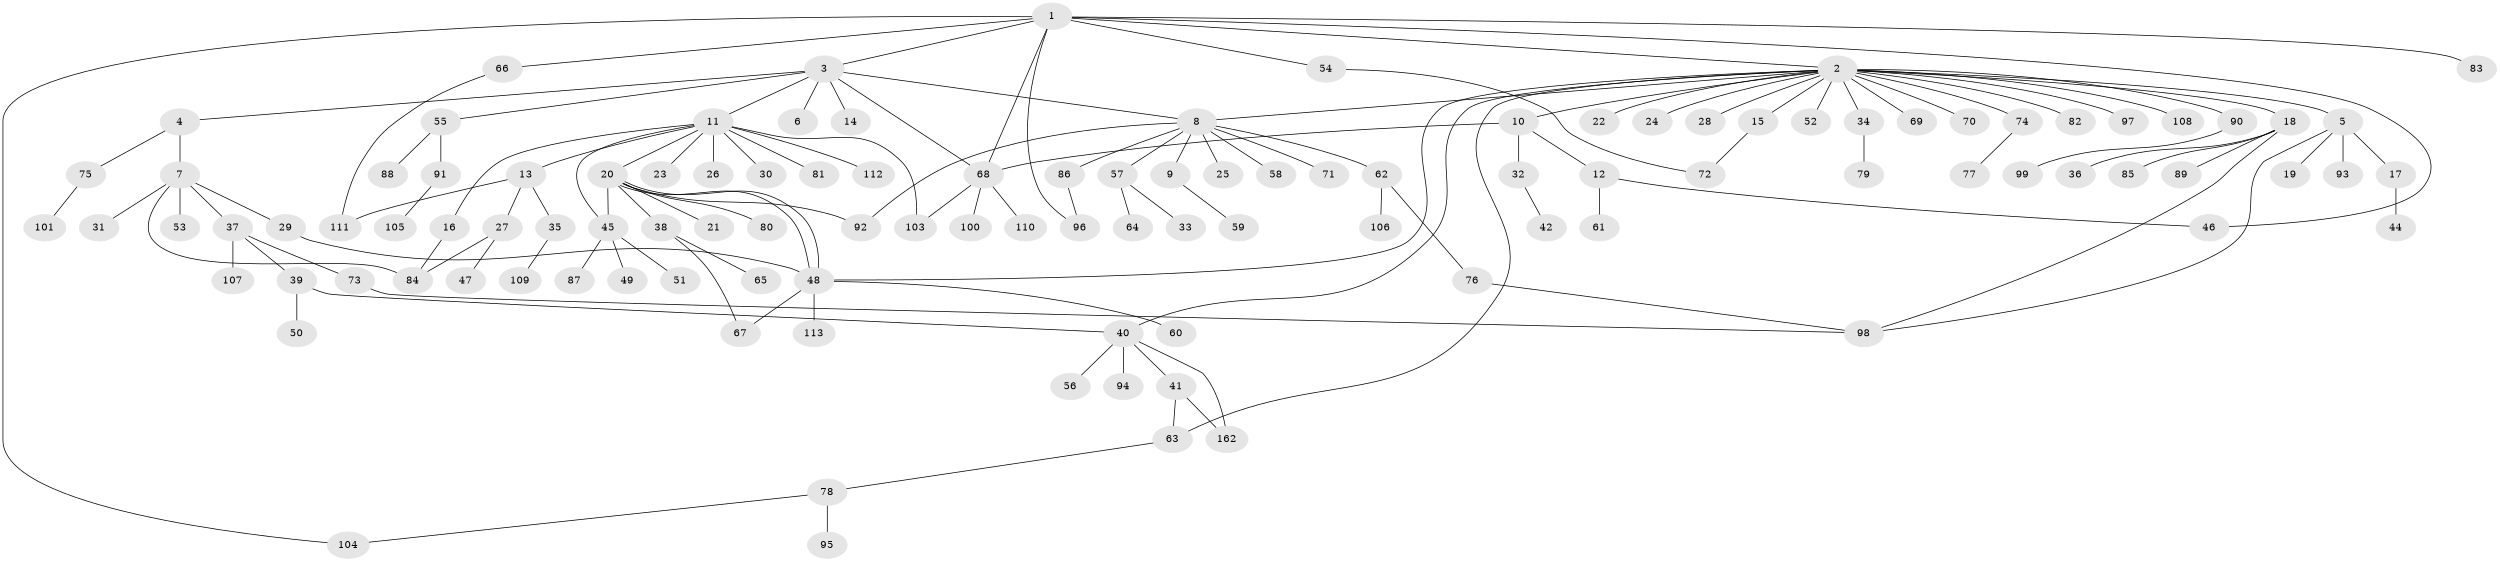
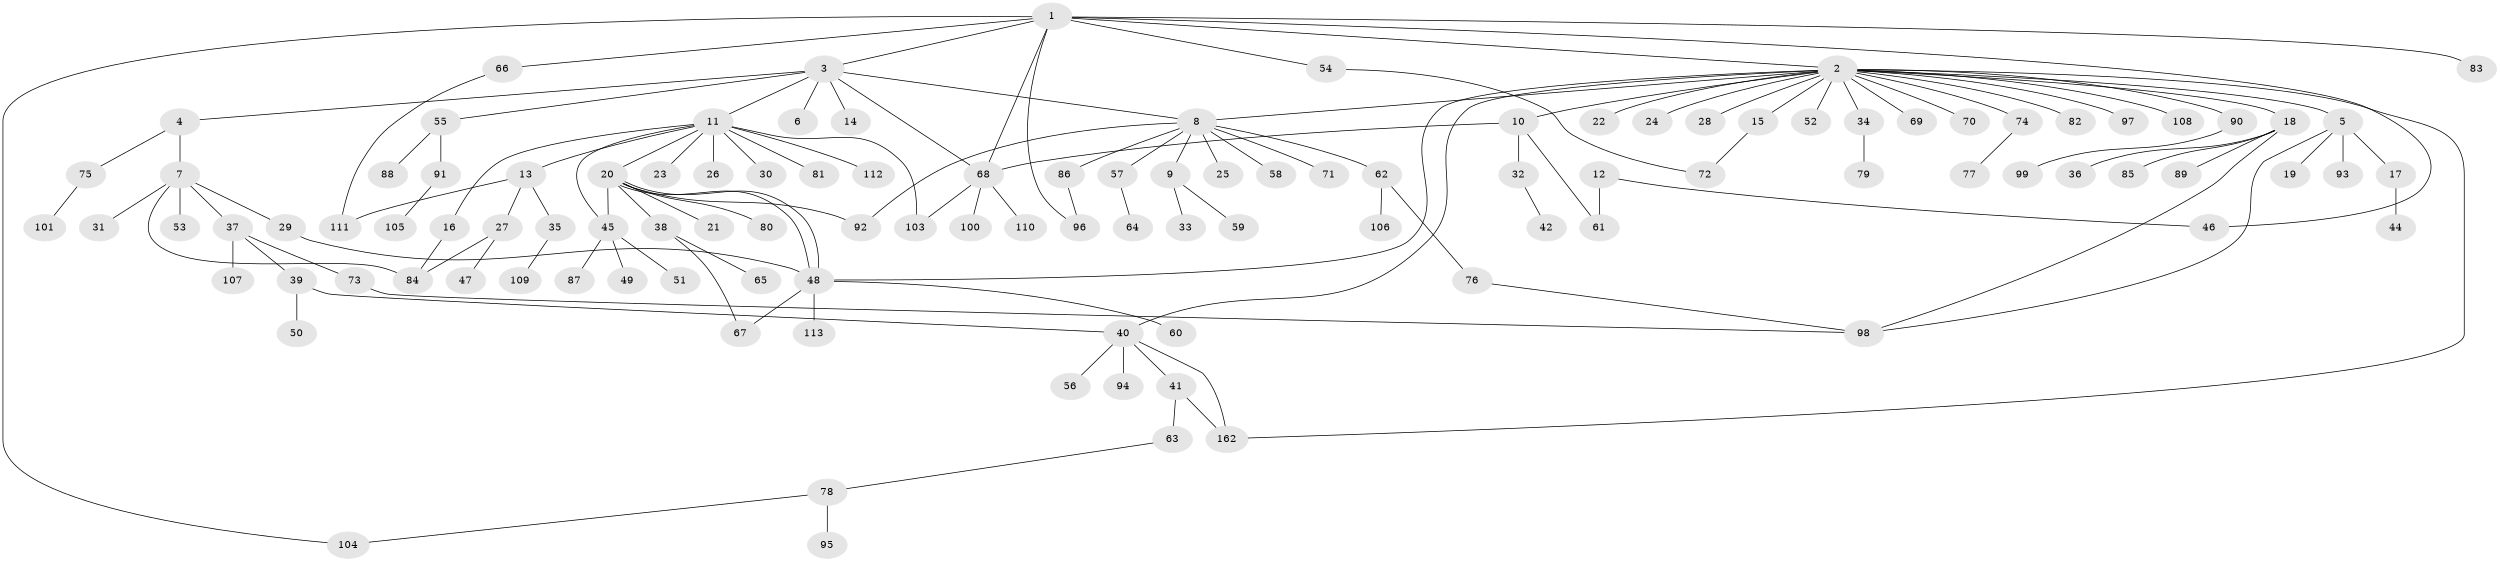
(1559, 148) -> (1559, 175)
(1152, 201) -> (1178, 201)
(1497, 210) -> (2259, 380)
